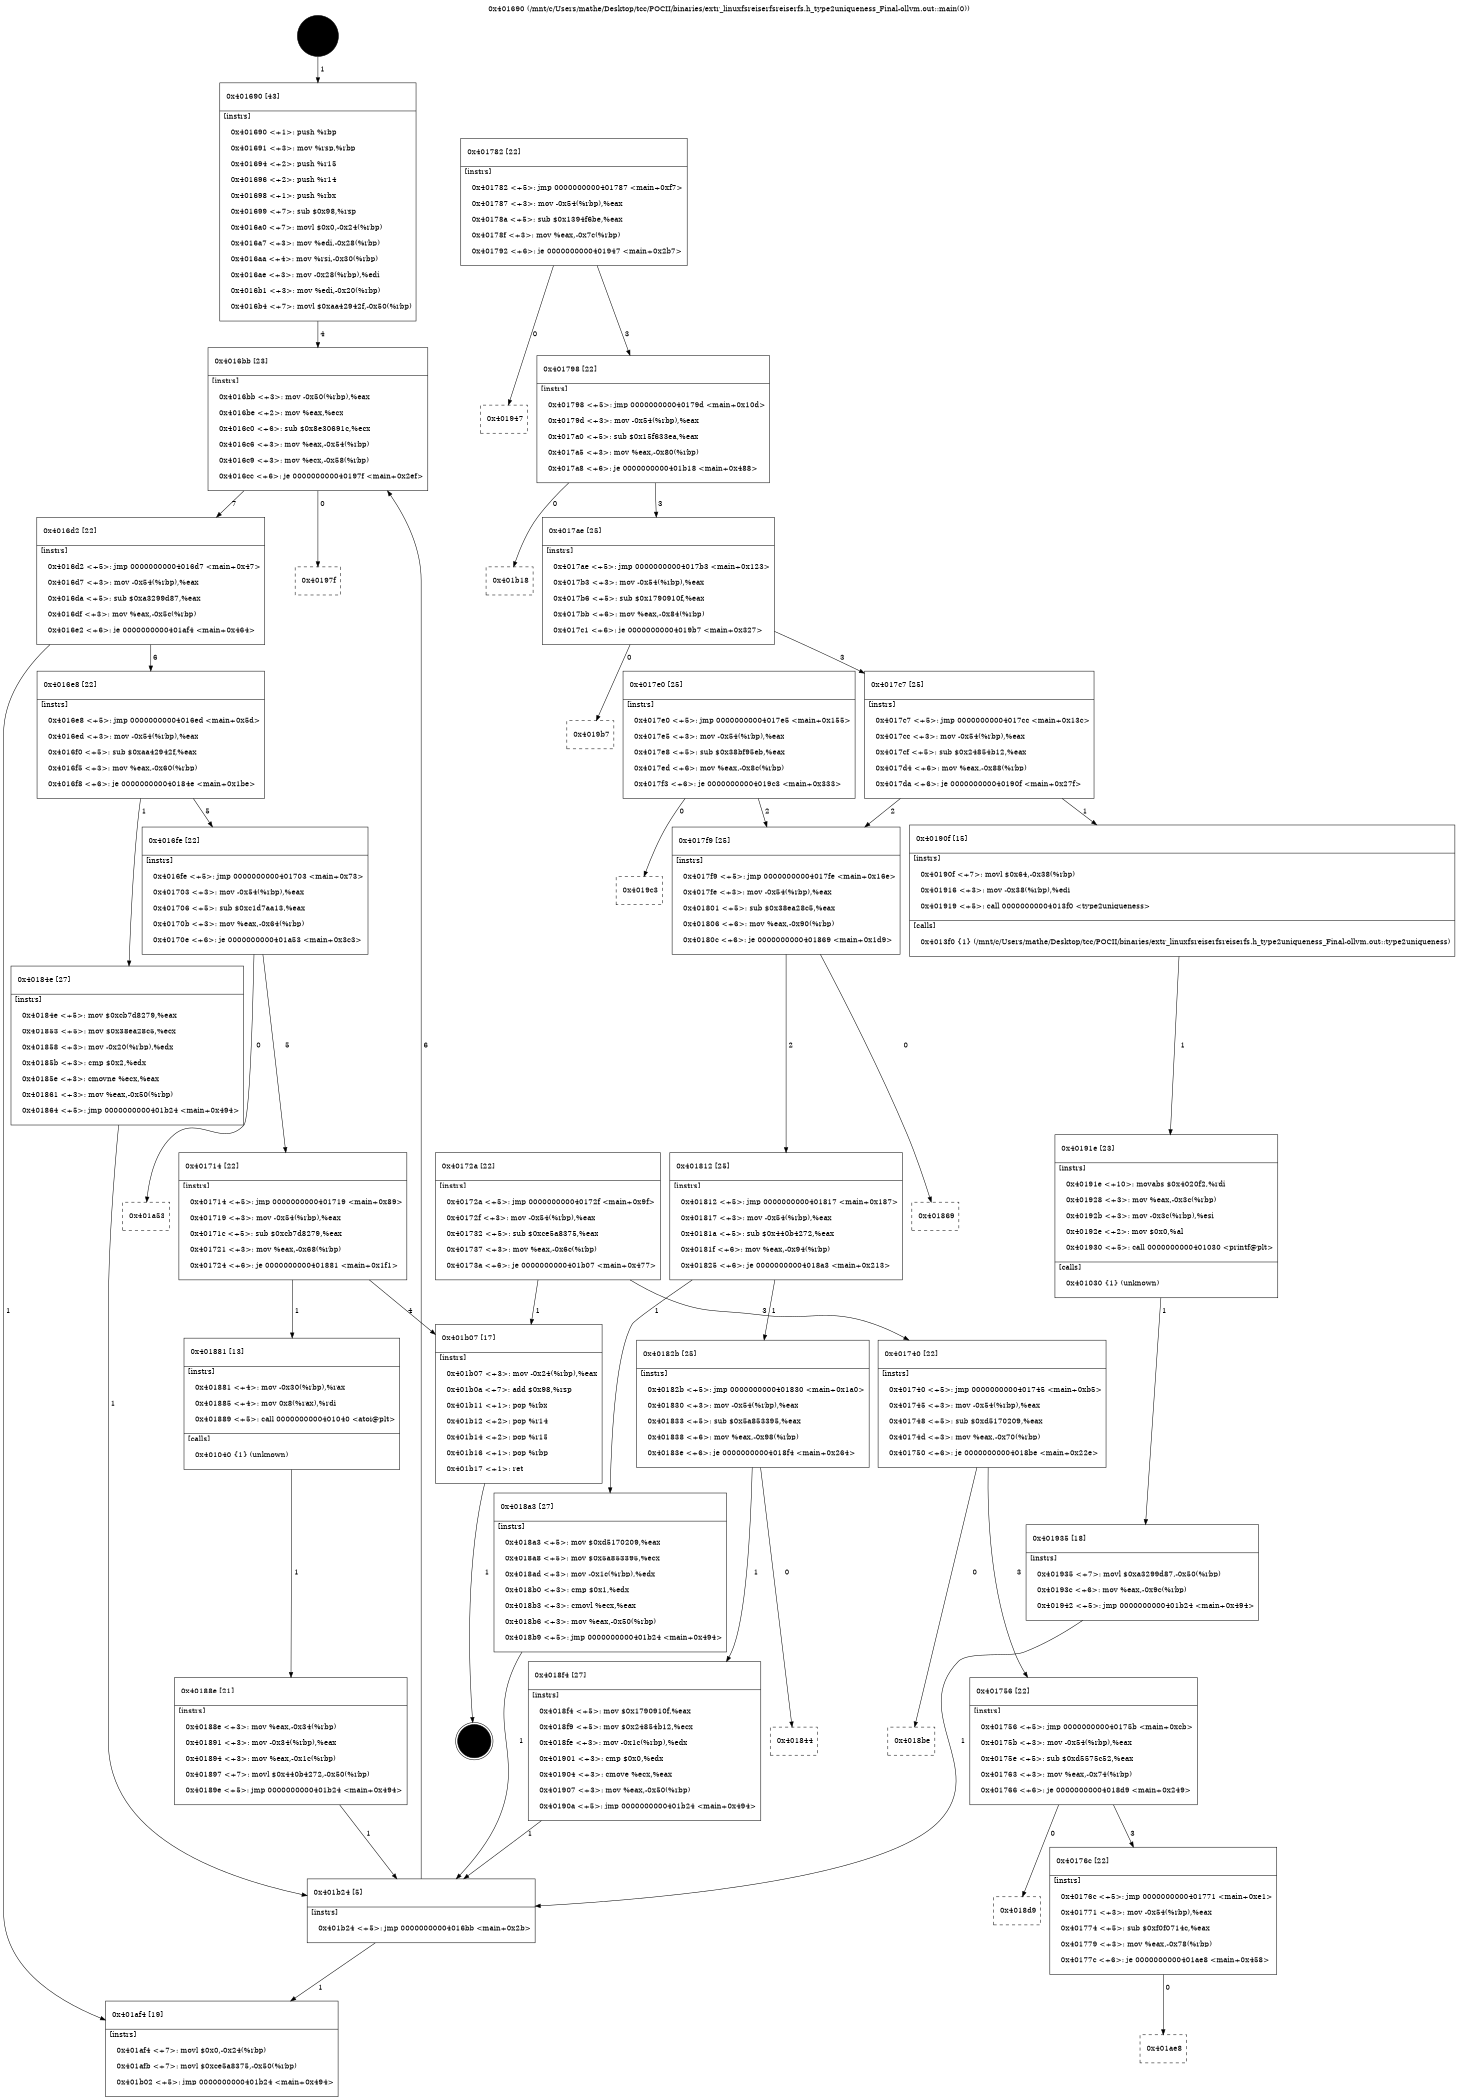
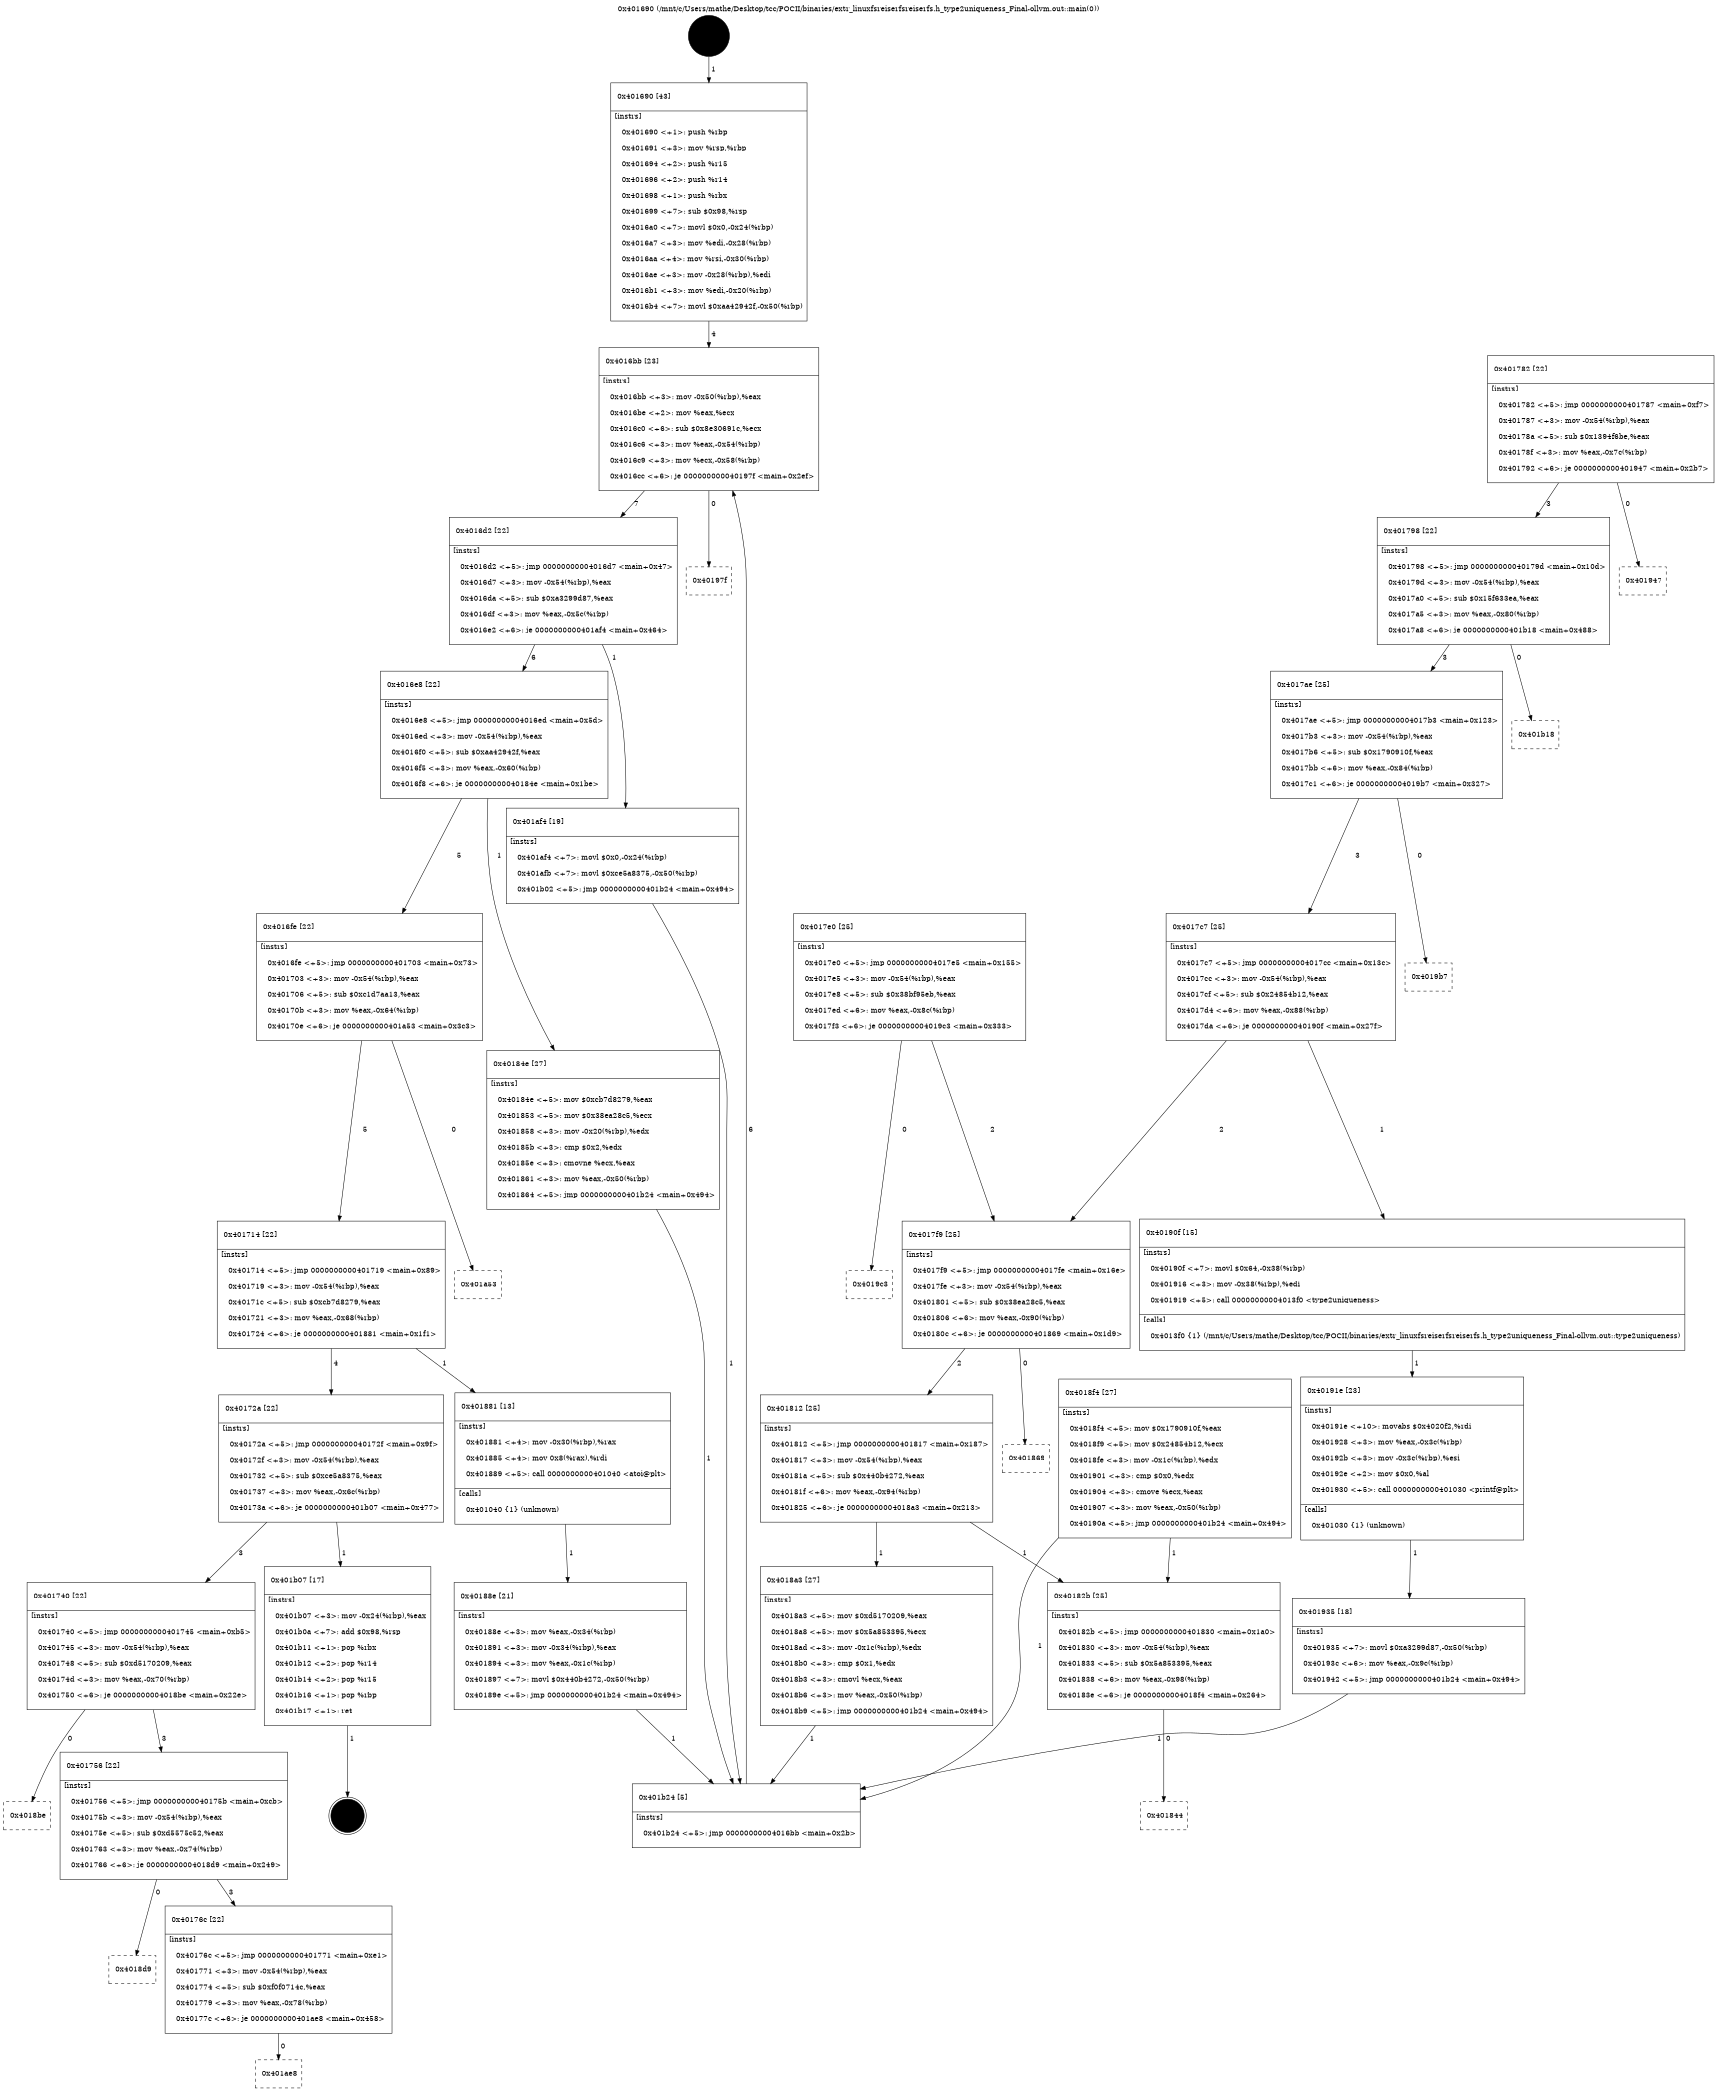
(400, 1306) -> (331, 1369)
(747, 1563) -> (1169, 1558)
(335, 1971) -> (727, 1334)
